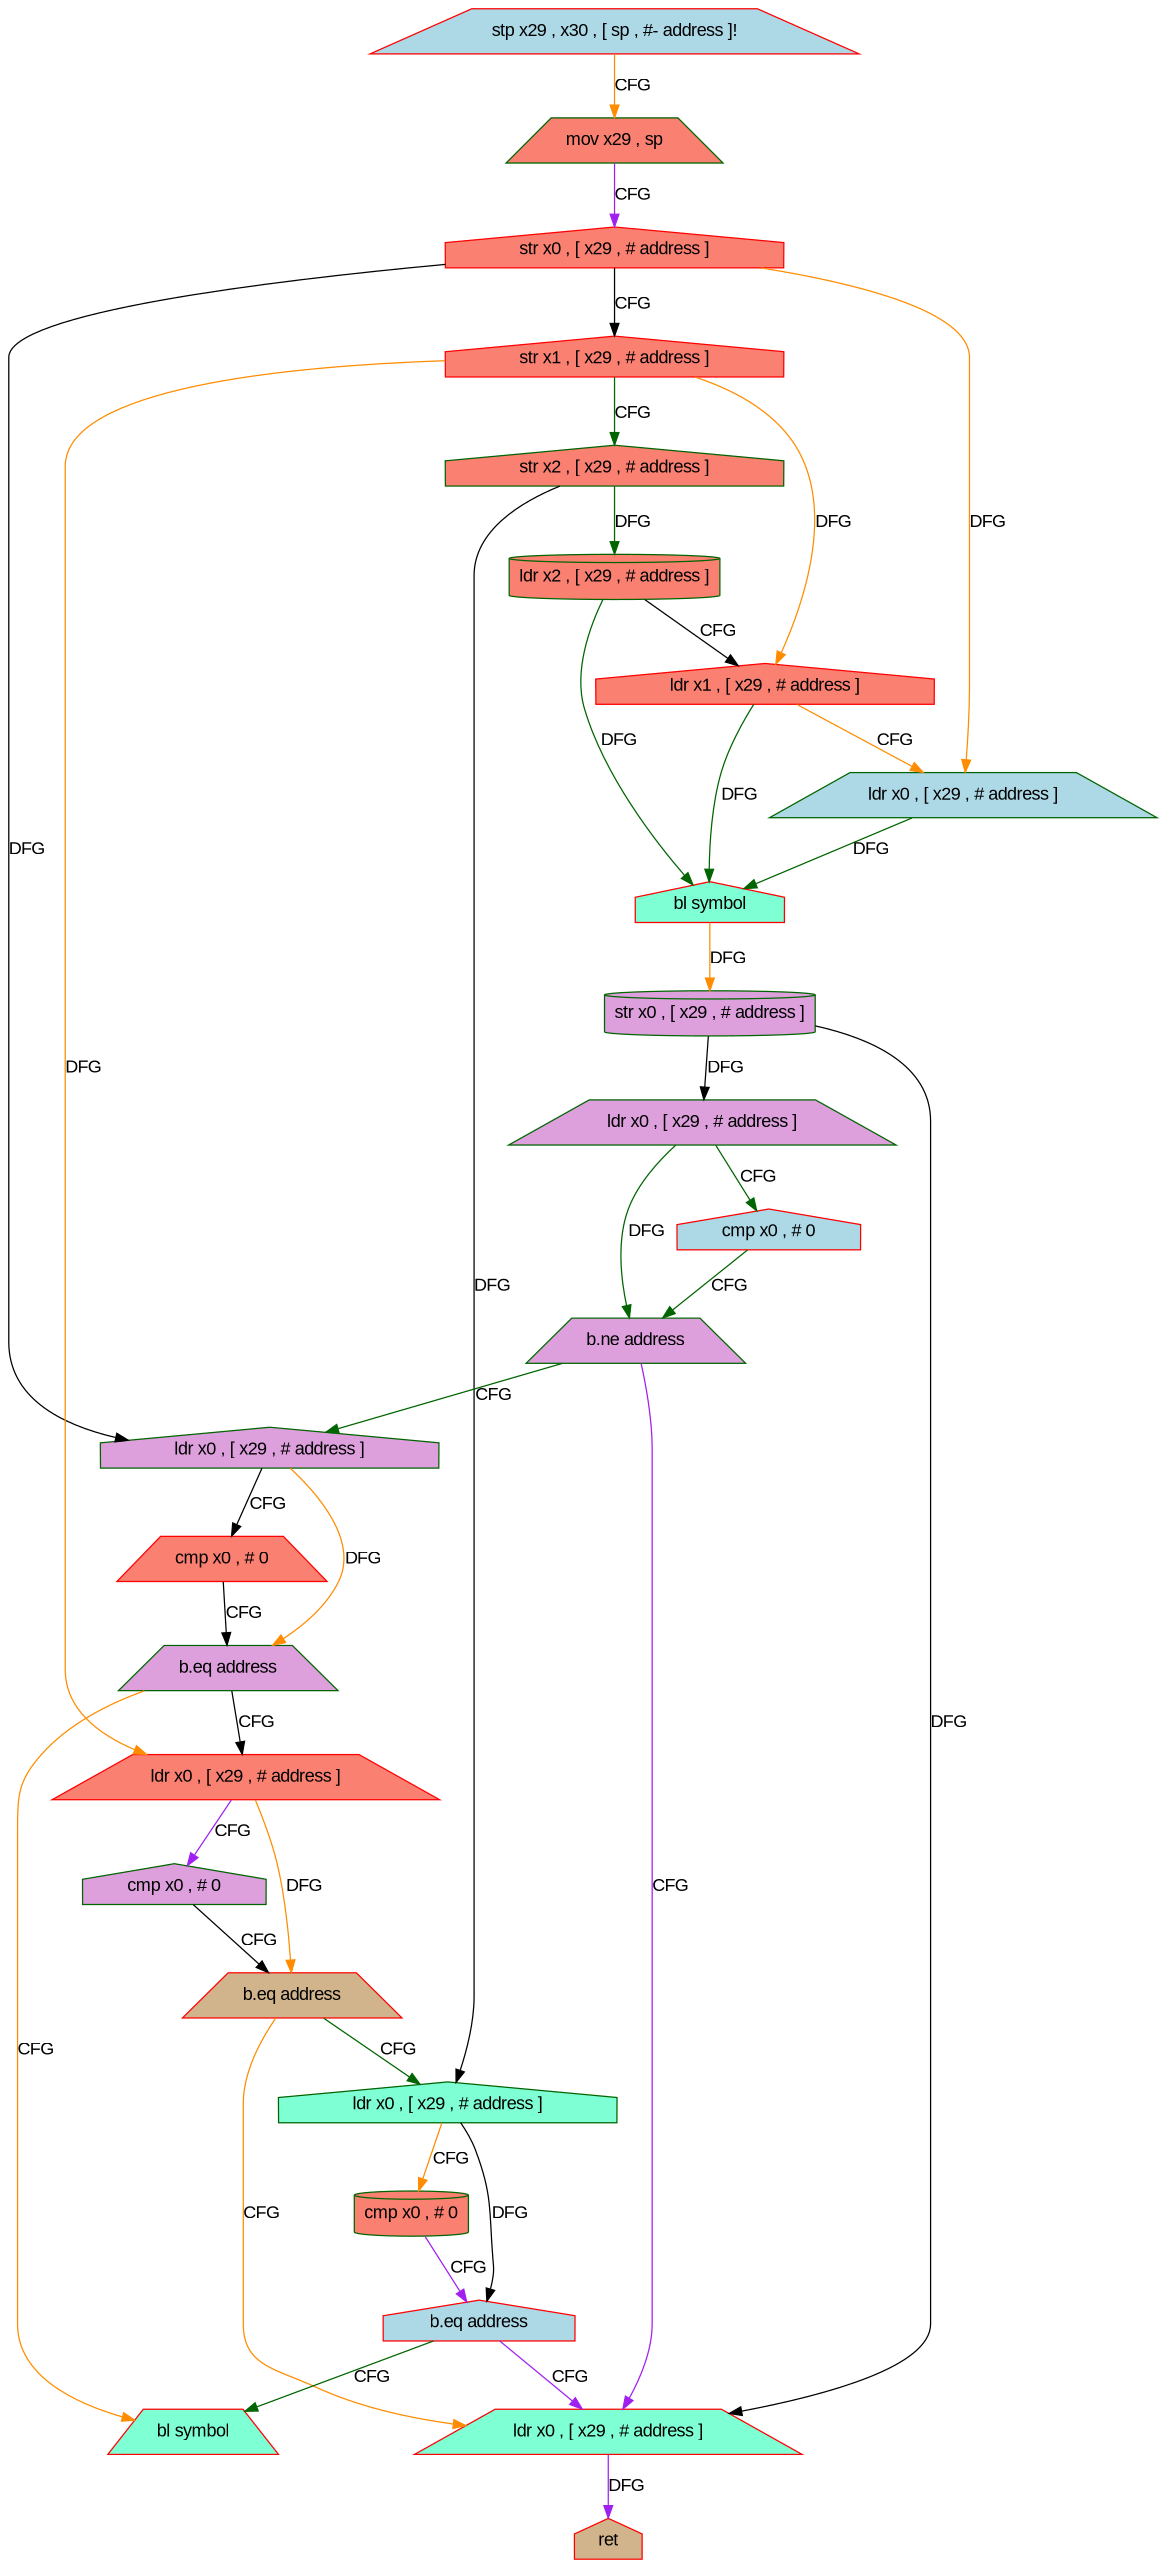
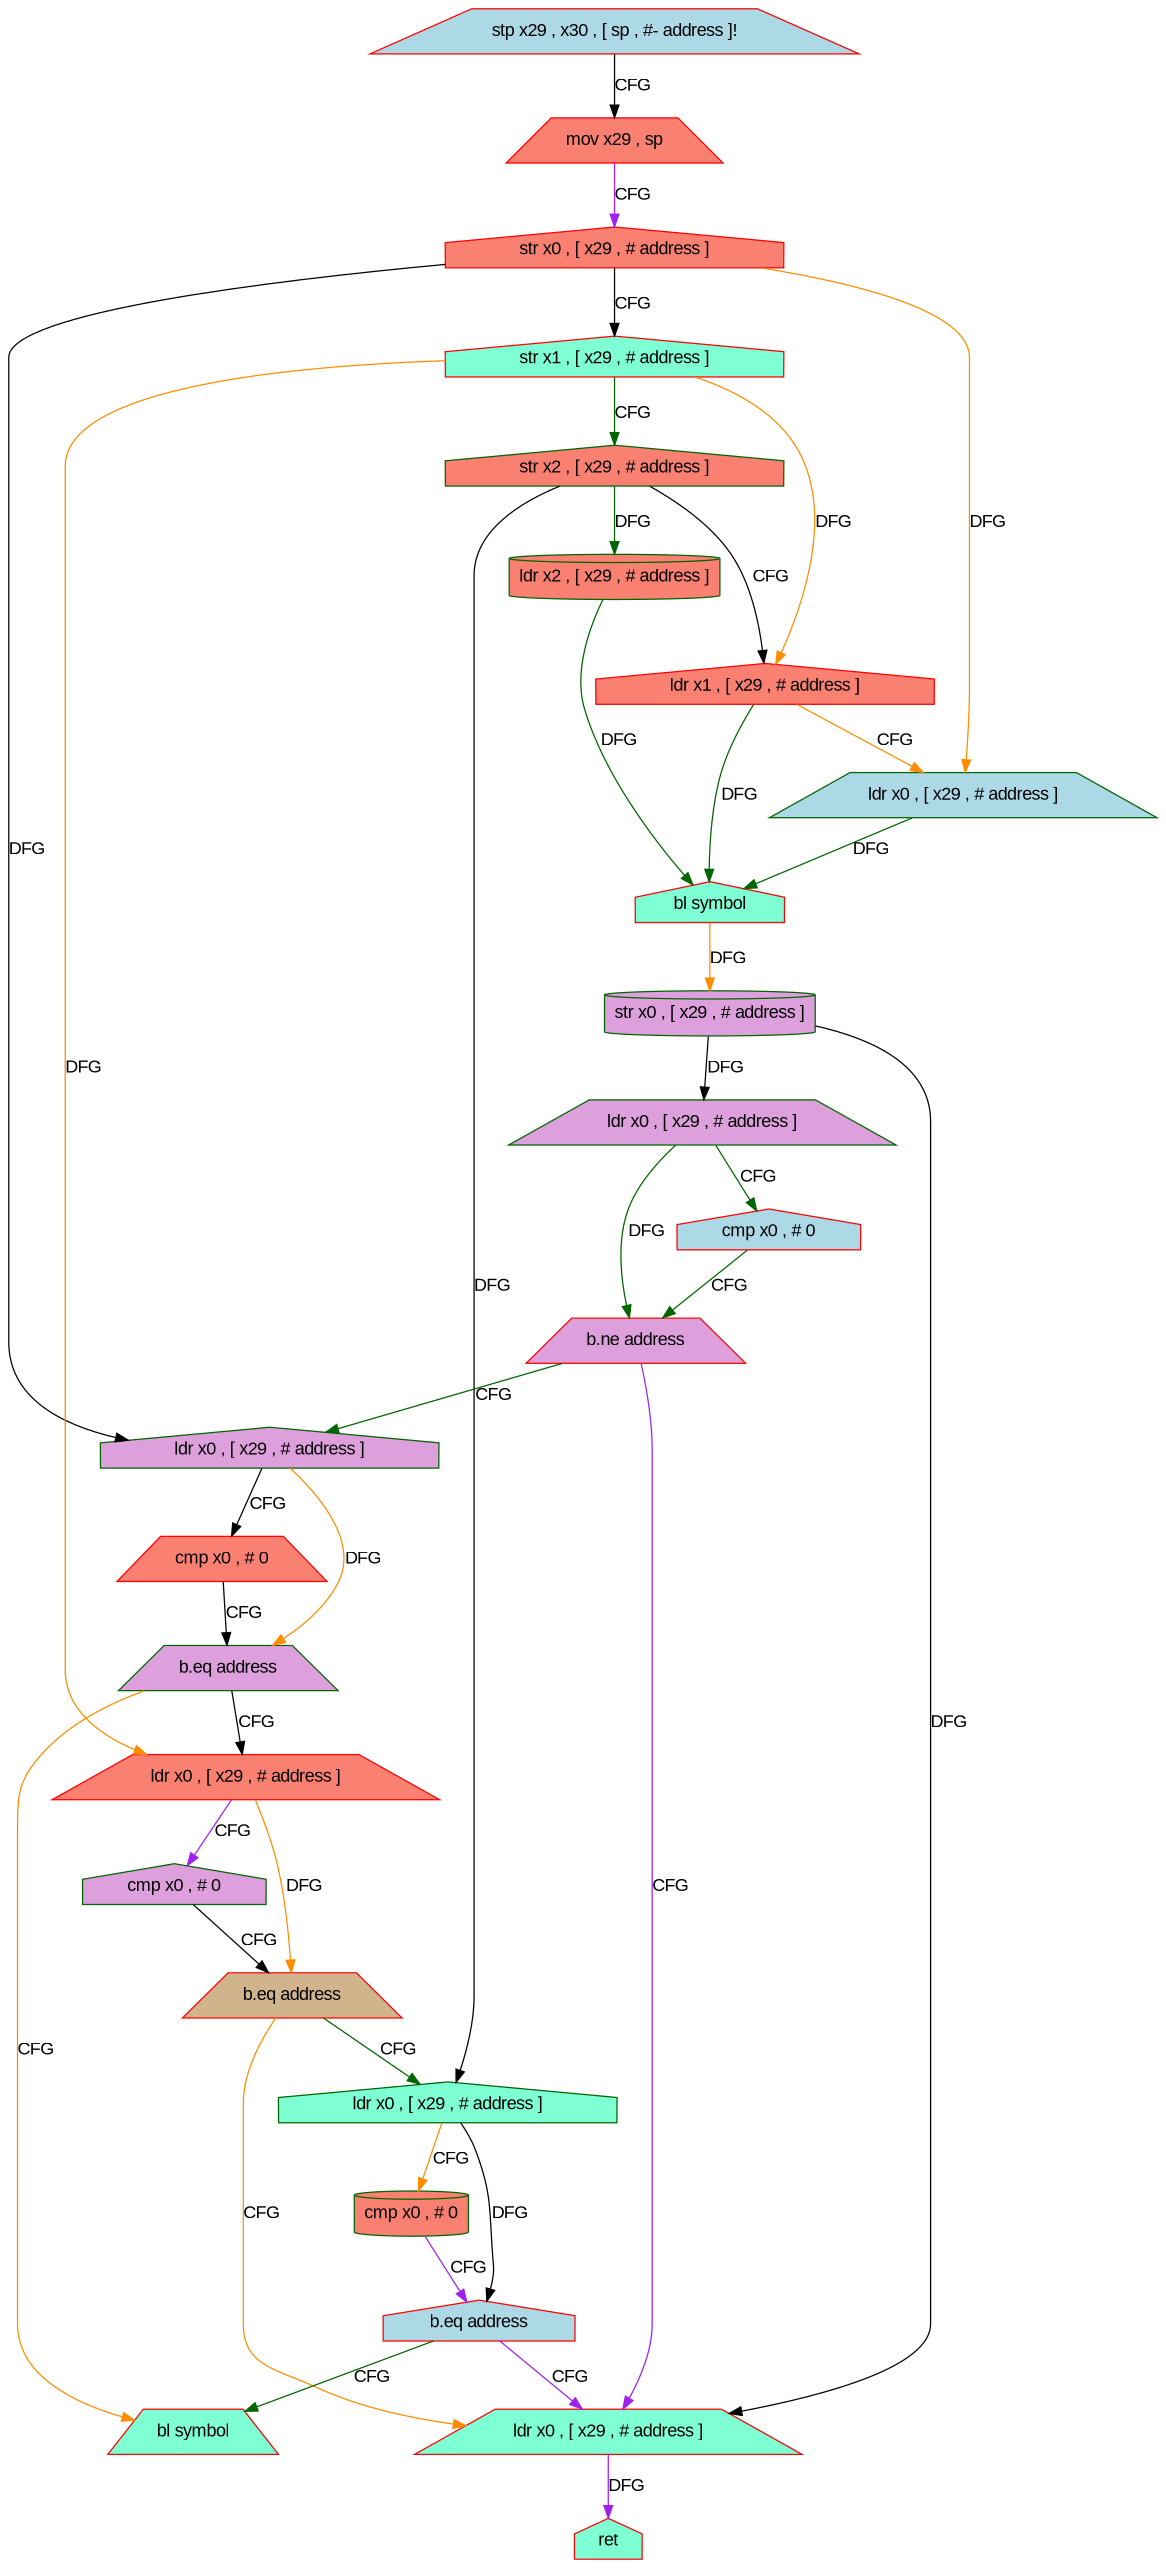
(615, 80) -> (615, 80)
(615, 140) -> (615, 140)
(615, 359) -> (615, 359)
(686, 629) -> (730, 552)
(636, 1341) -> (636, 1341)
(608, 2541) -> (608, 2541)
